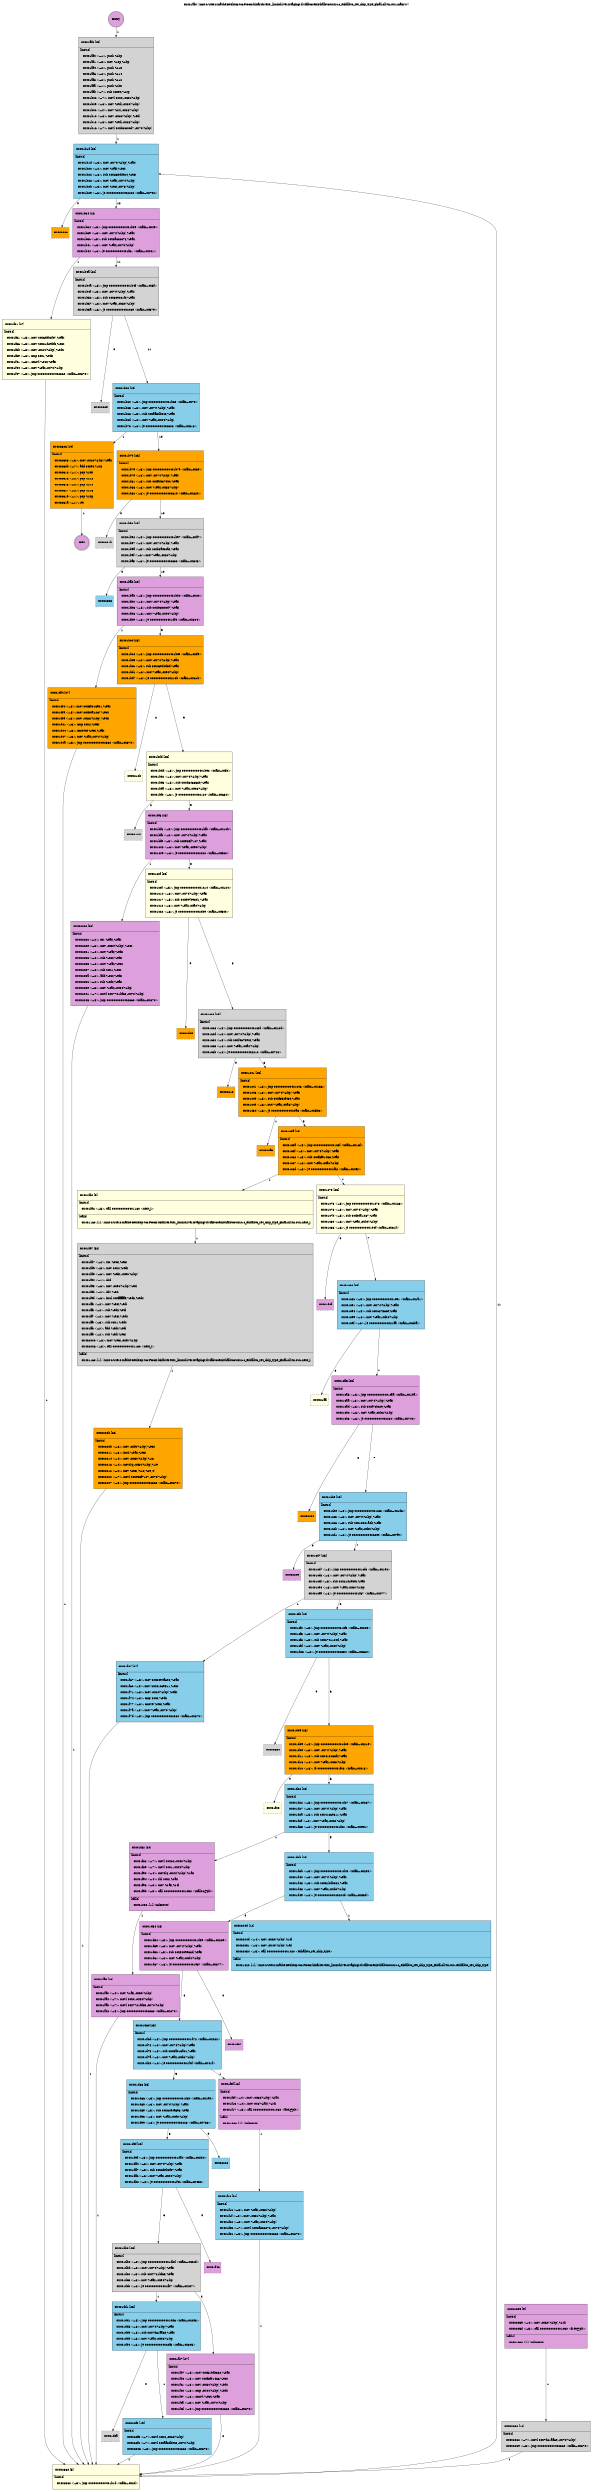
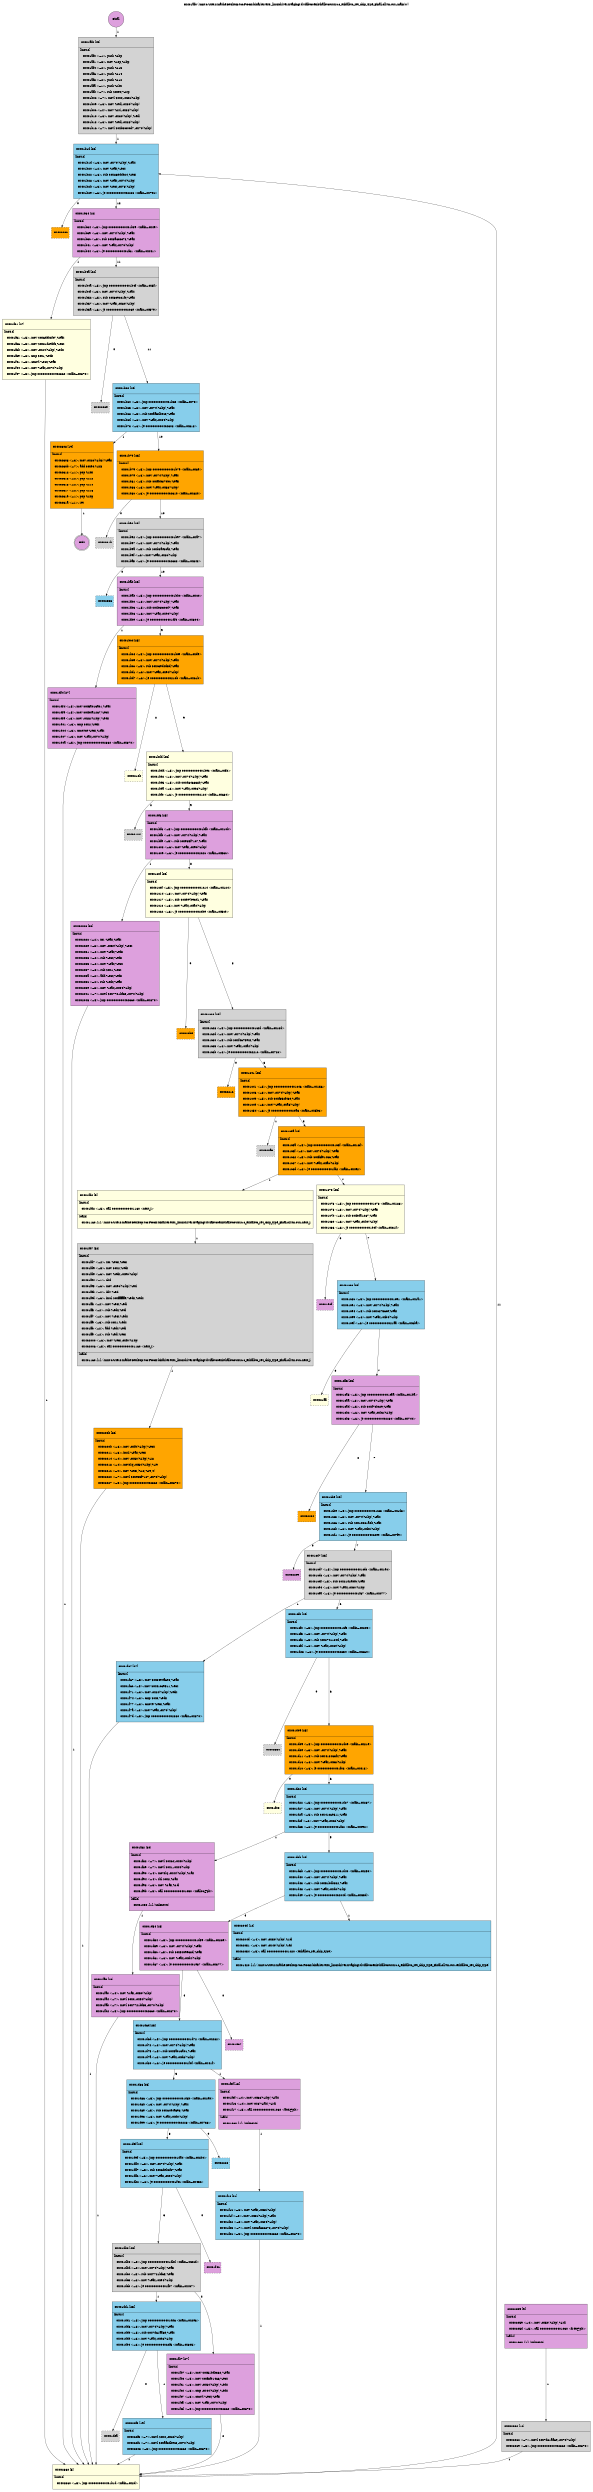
(116, 19) -> (116, 19)
(92, 718) -> (92, 718)
(266, 1151) -> (266, 1151)
